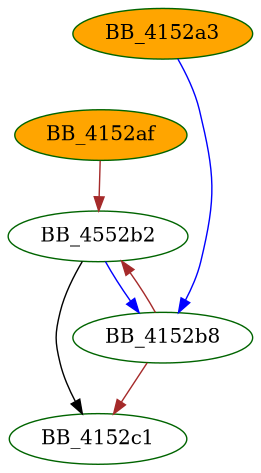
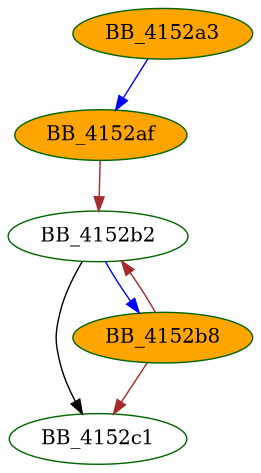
(211, 179) -> (136, 78)
(98, 236) -> (98, 236)
(163, 338) -> (163, 338)
